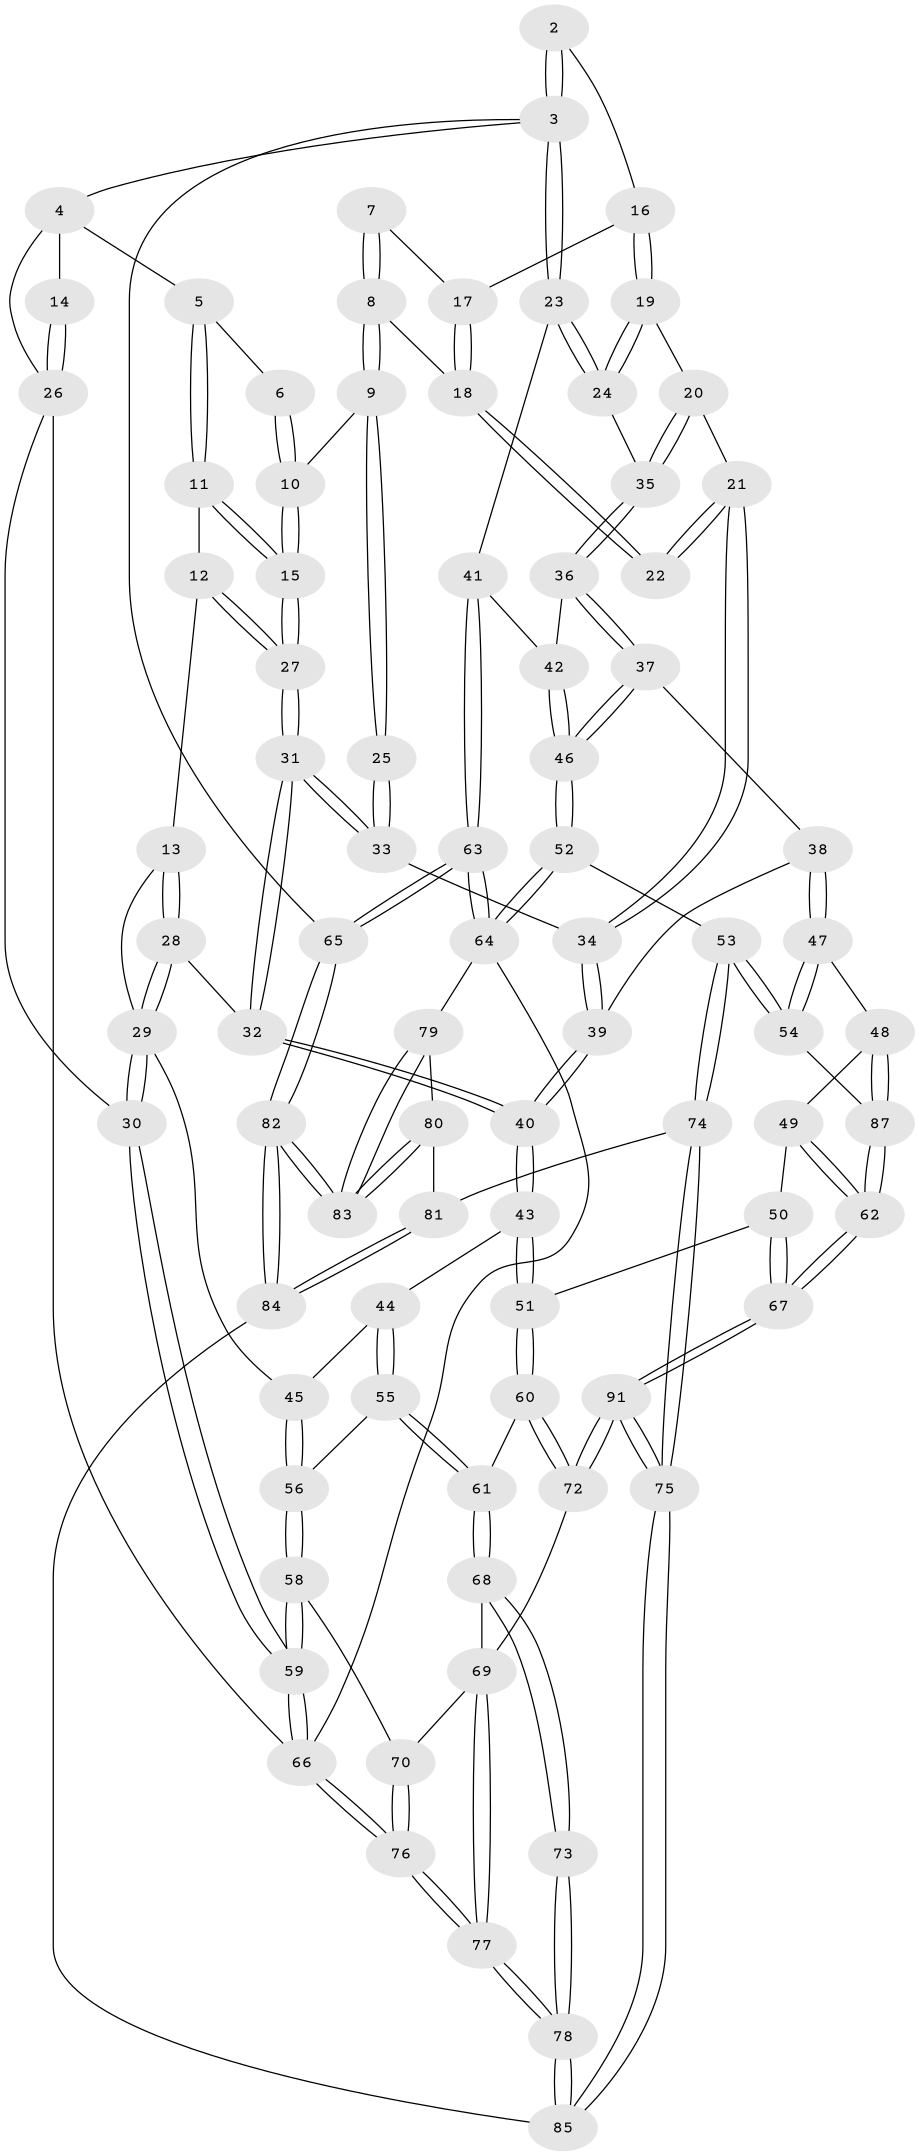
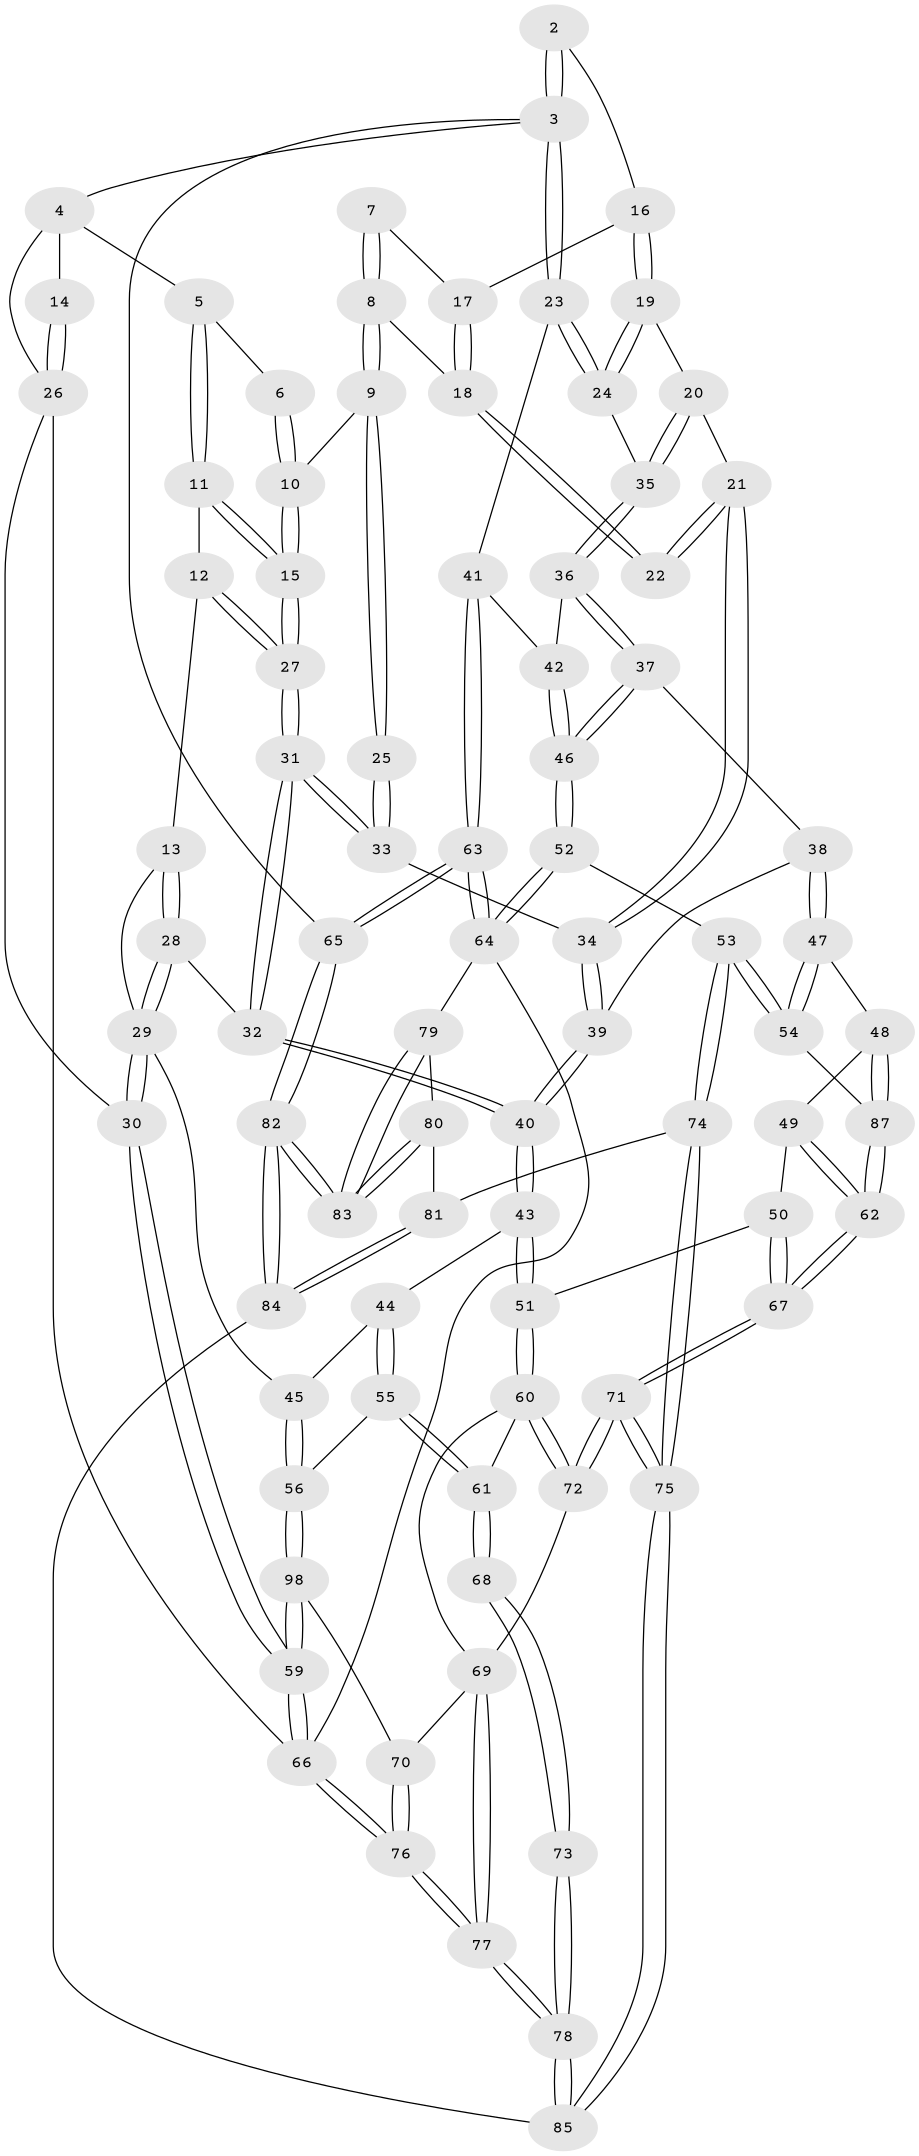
(616, 1397) -> (616, 1397)
(294, 1580) -> (294, 1580)
(482, 1626) -> (420, 1520)
